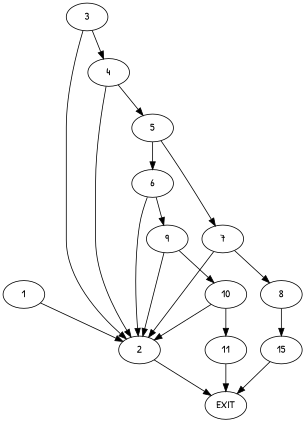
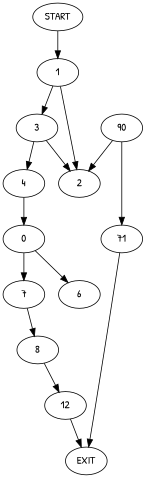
none -> (58, 17)
none -> (49, 96)
(153, 128) -> (24, 239)
(96, 211) -> none
(167, 239) -> none
(136, 262) -> none
(183, 291) -> none
(226, 294) -> (122, 128)
(226, 350) -> (122, 239)
(281, 350) -> (66, 405)
(179, 376) -> none
